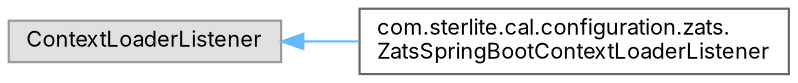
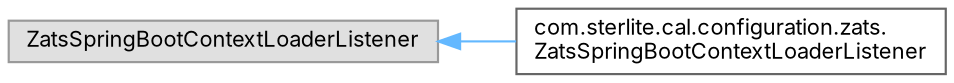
(145, 41) -> (223, 41)
